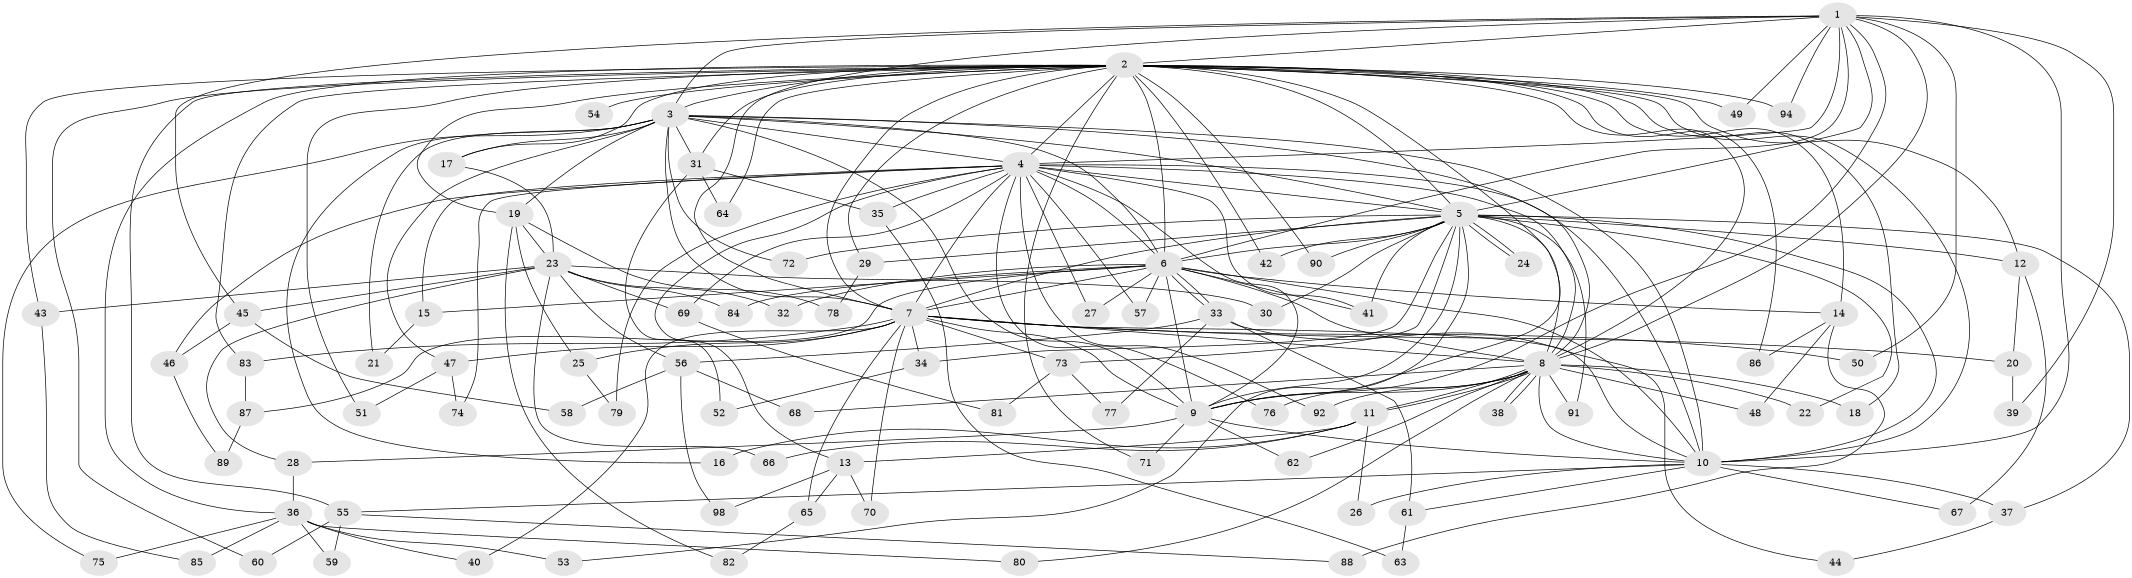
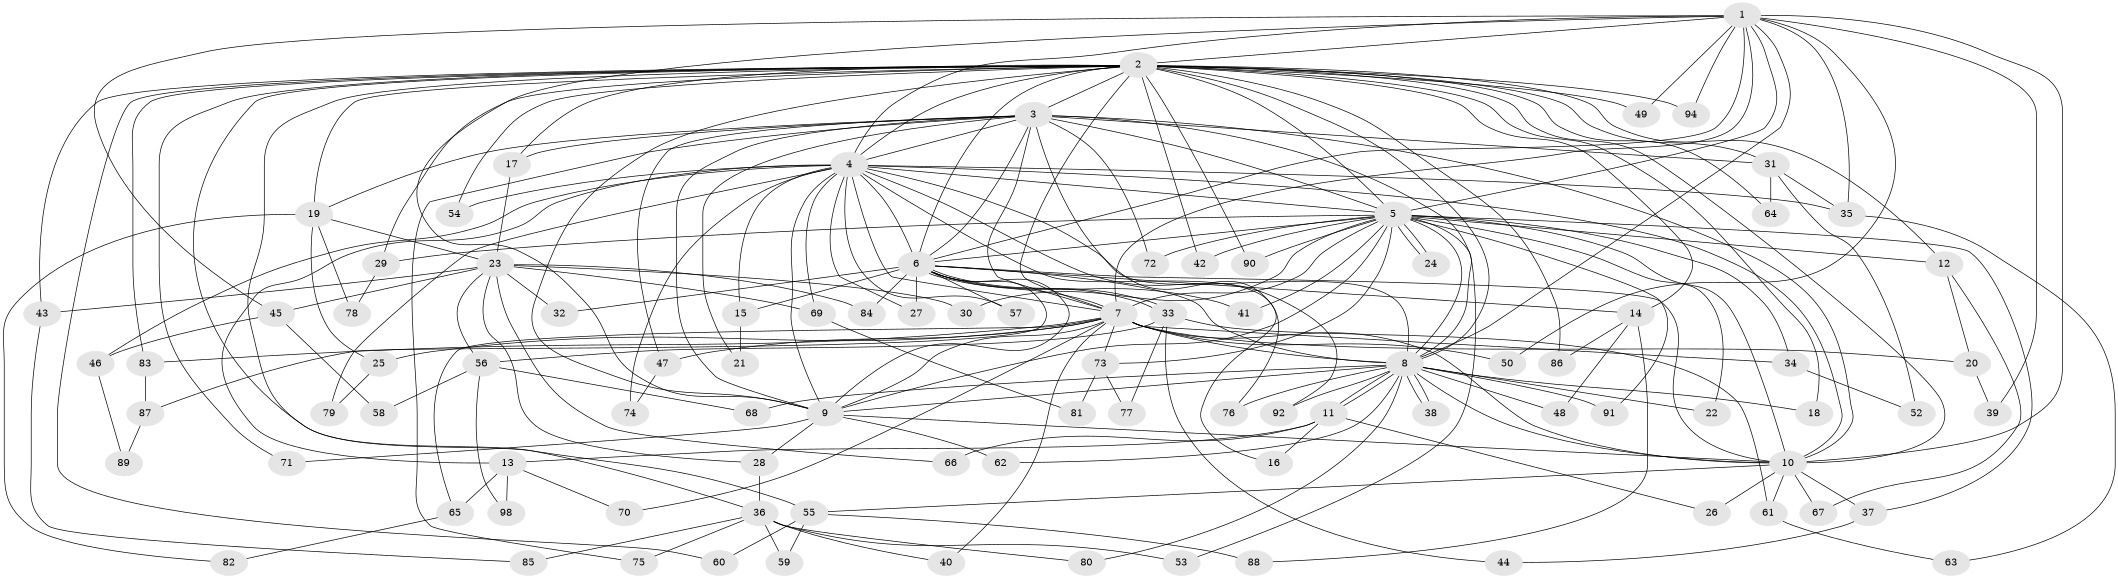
(1236, 26) -> (1838, 92)
(1220, 211) -> (639, 176)
(362, 414) -> none
